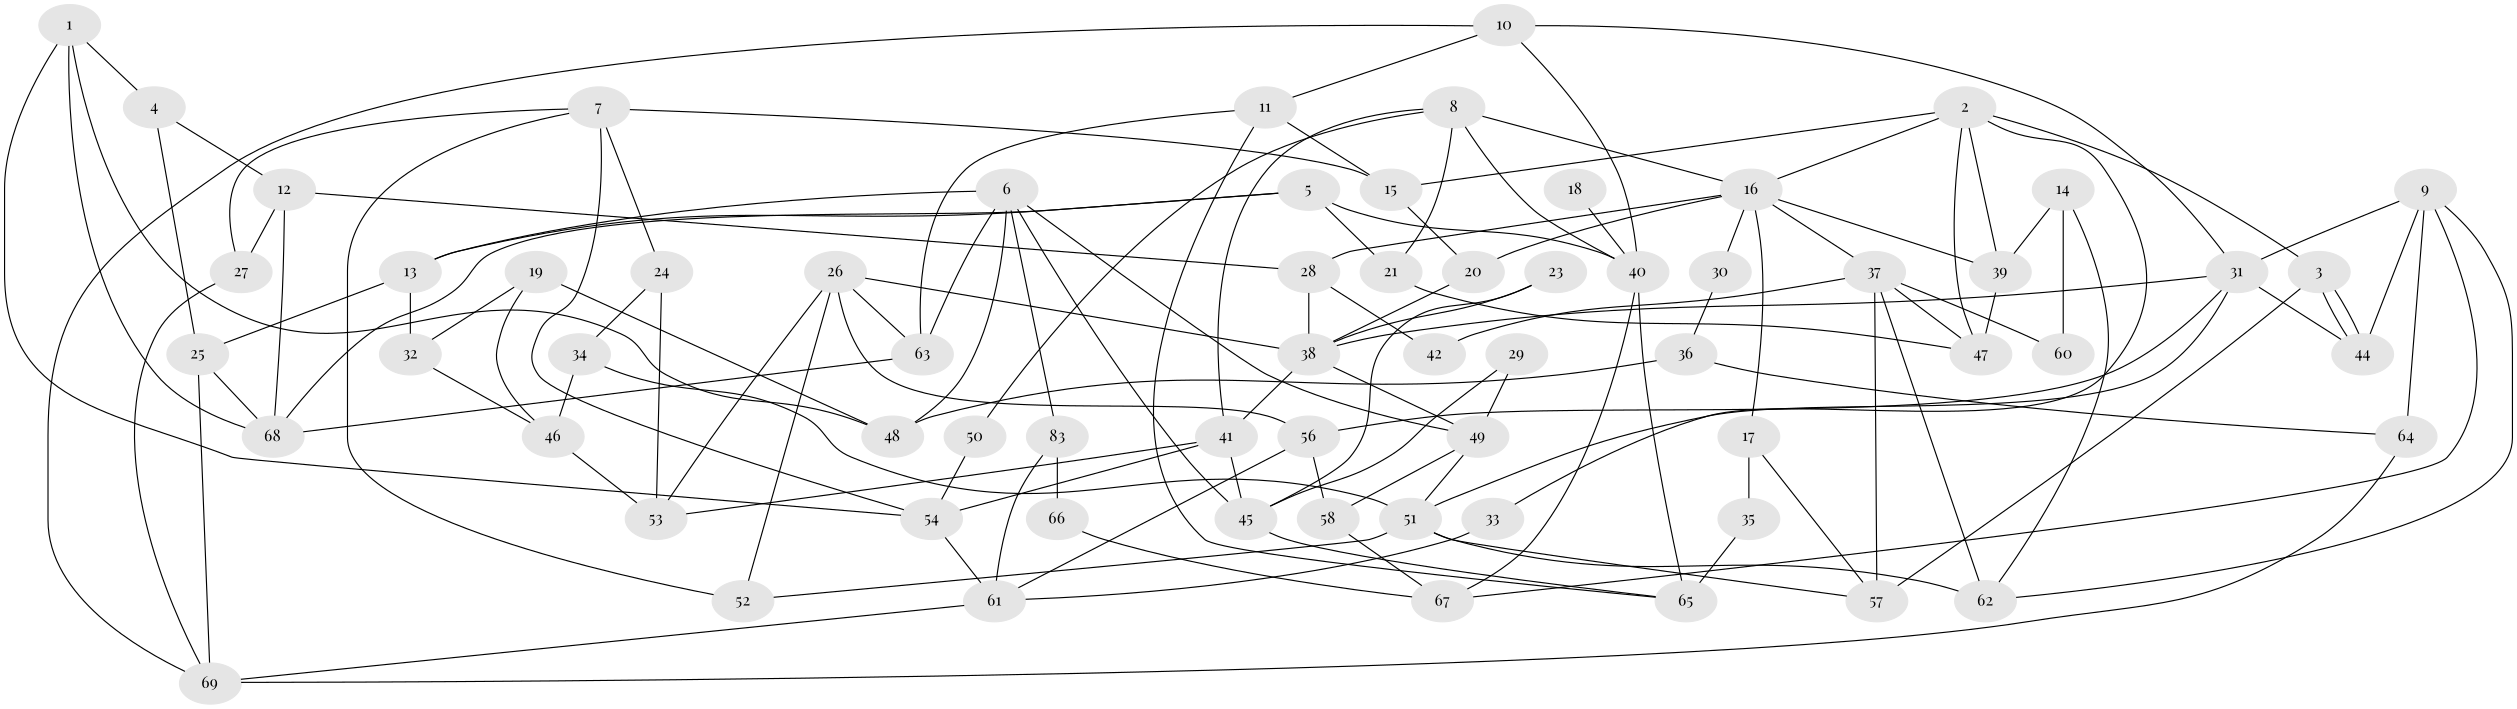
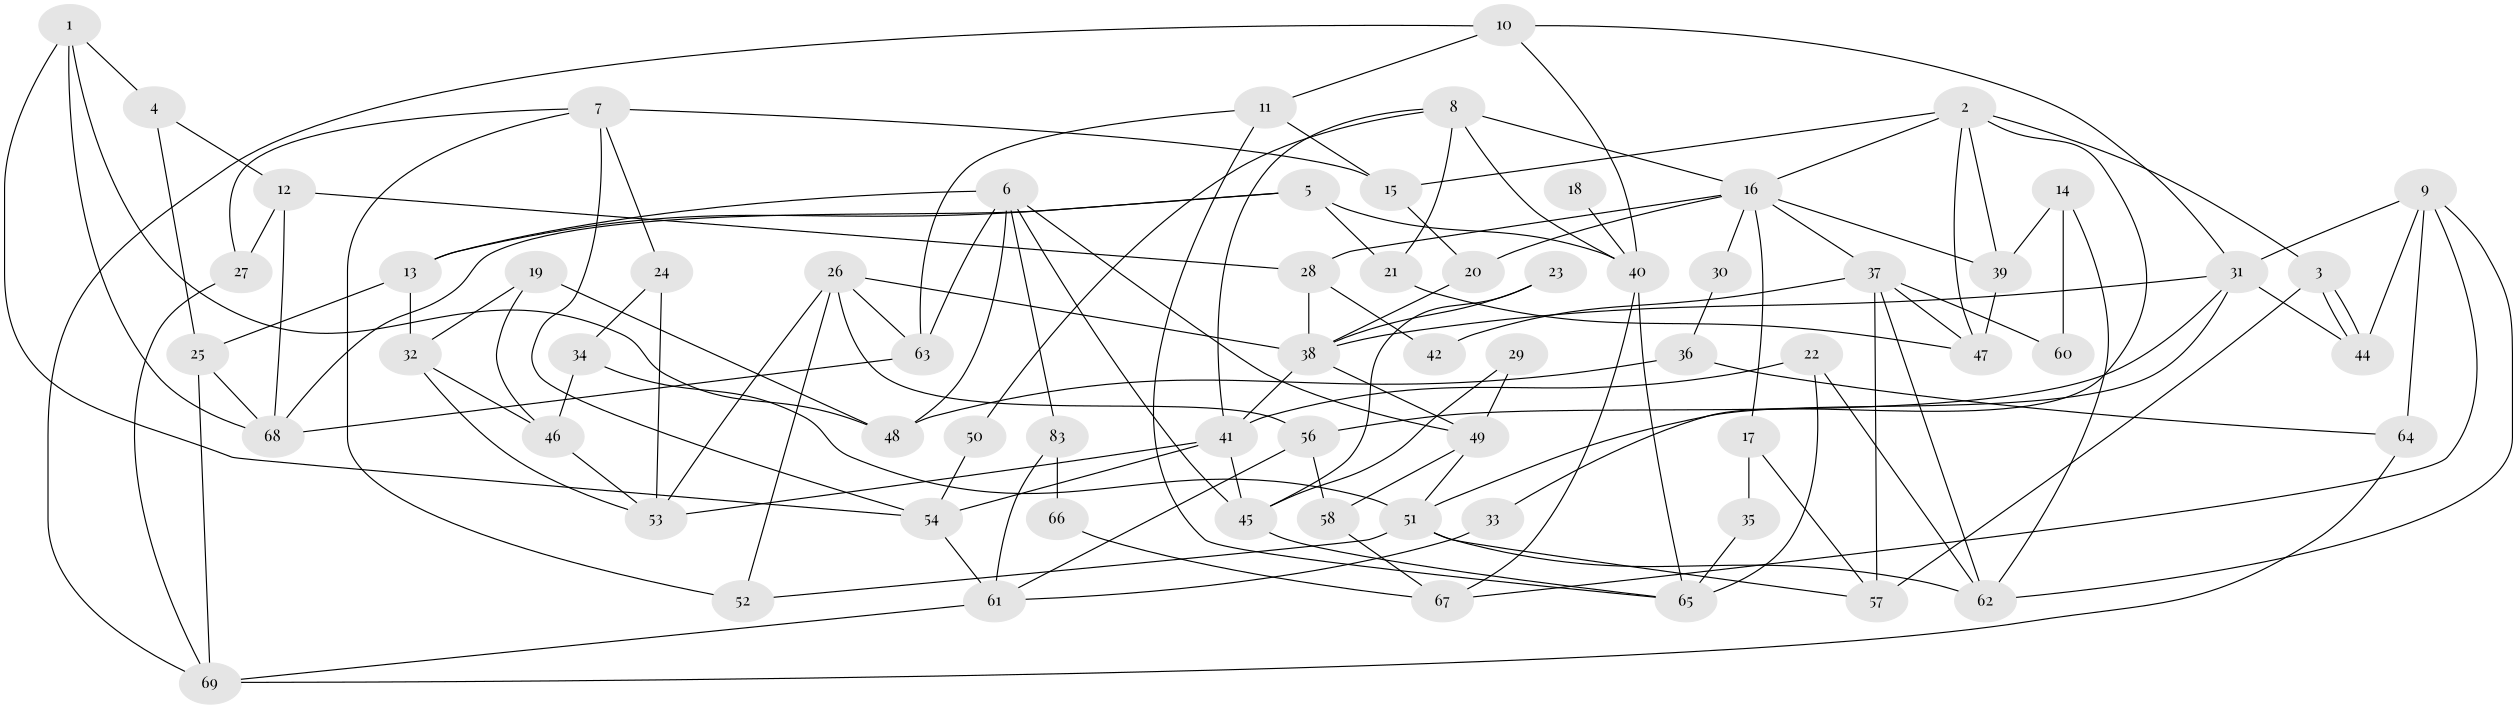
none -> (1812, 354)
none -> (514, 459)
